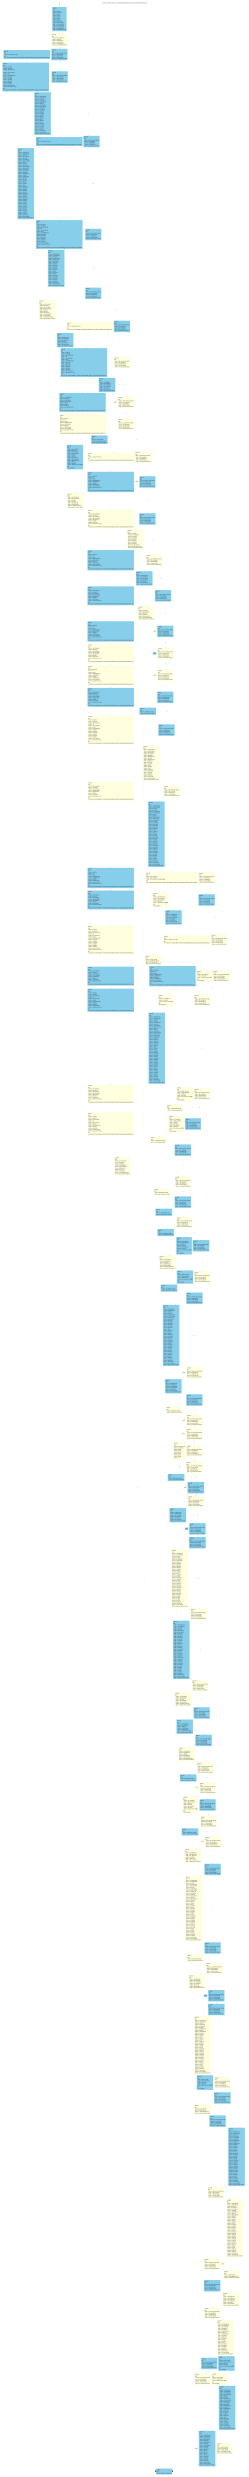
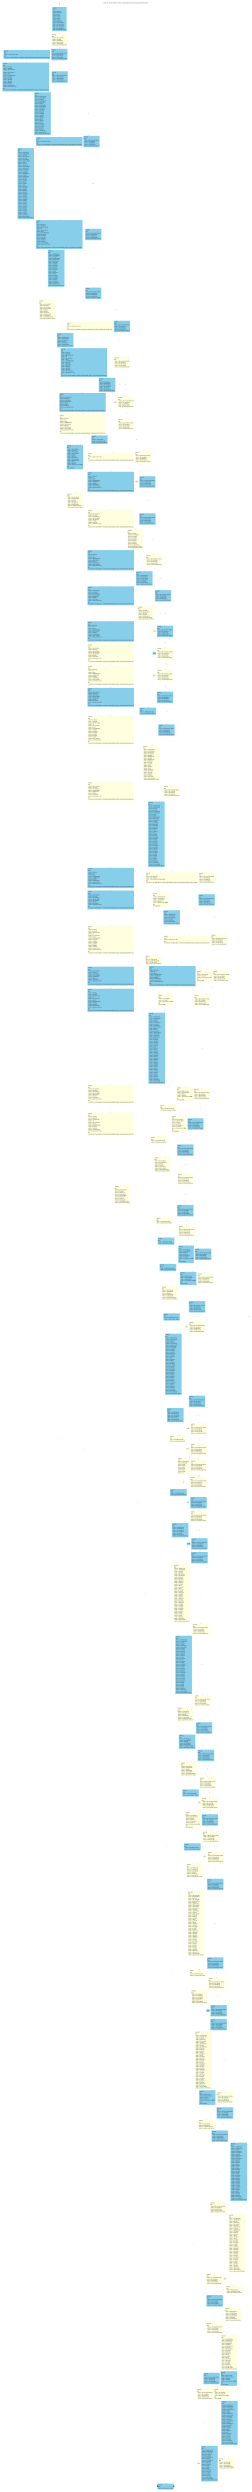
none -> (162, 1165)
